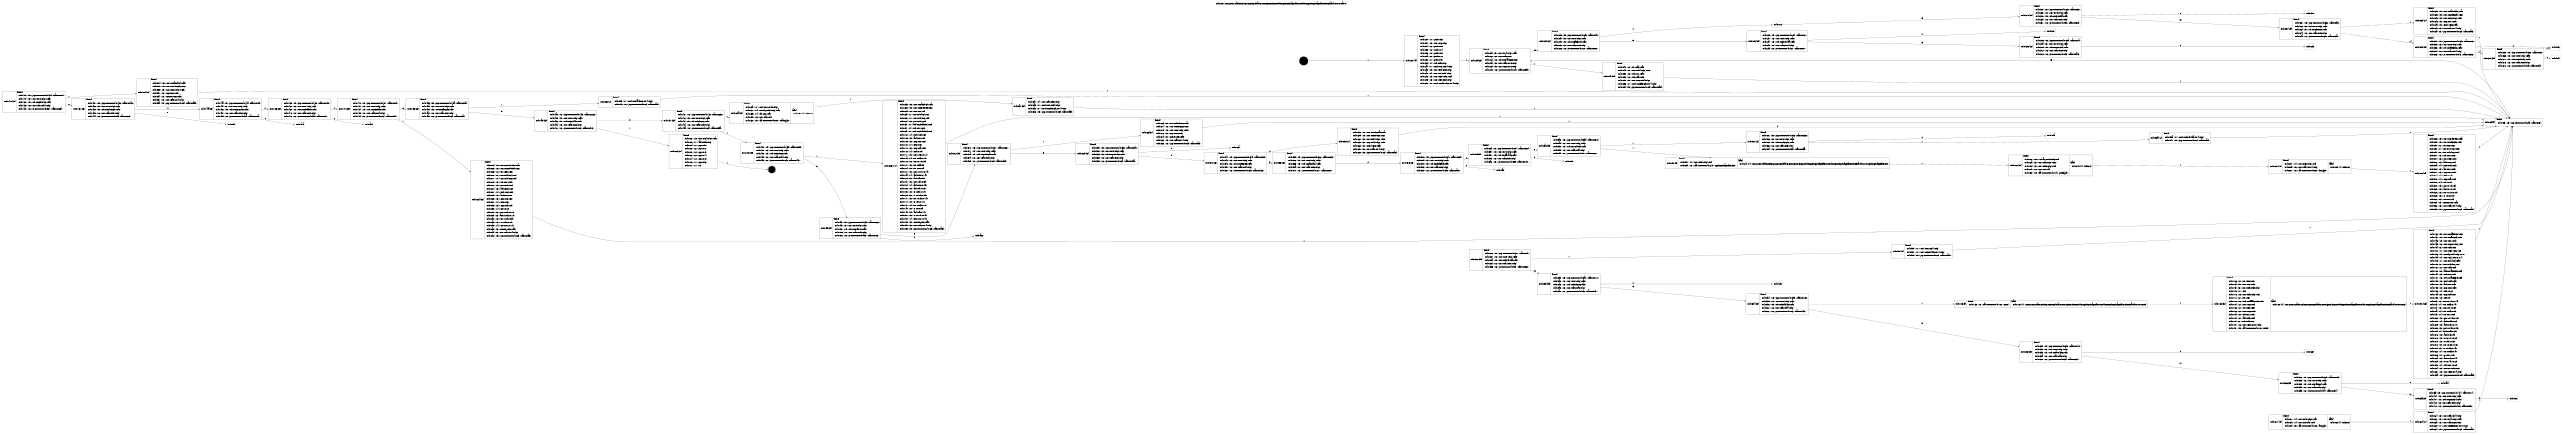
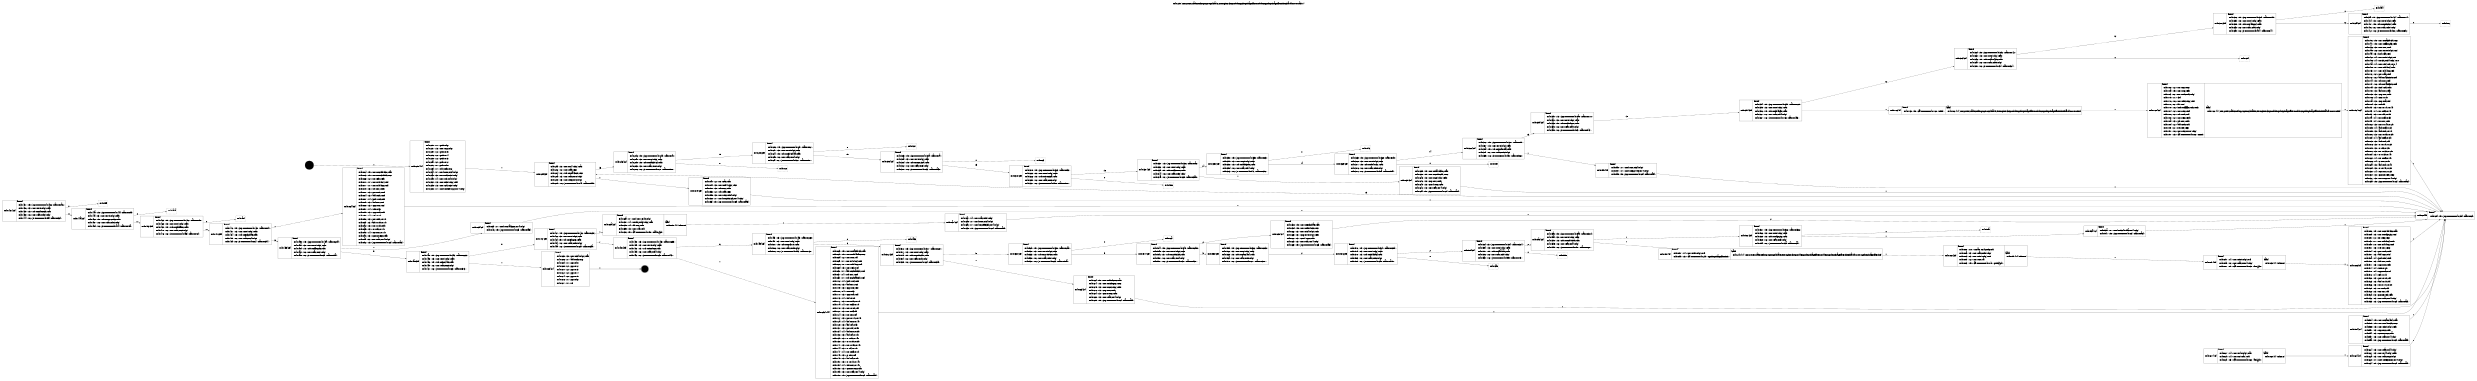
(1900, 21) -> (975, 169)
(2547, 50) -> (1429, 156)
(34, 102) -> none
(1777, 284) -> none
